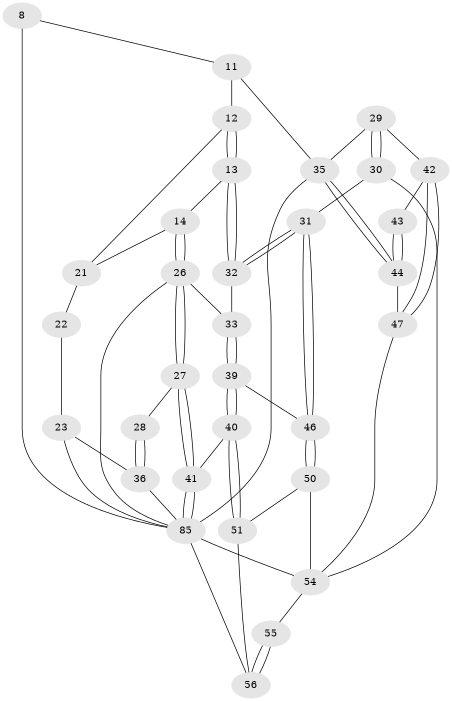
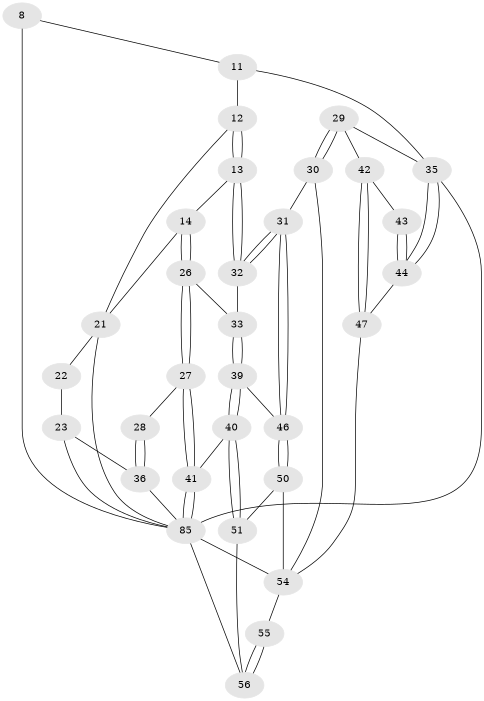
(101, 408) -> (96, 443)
